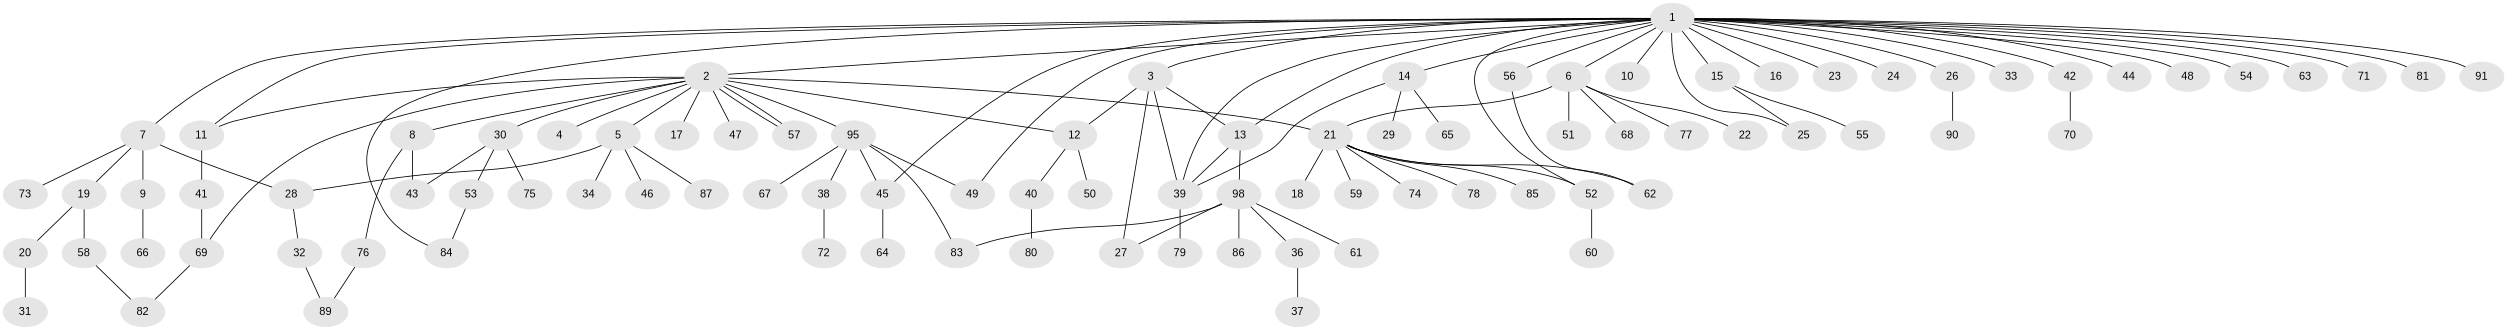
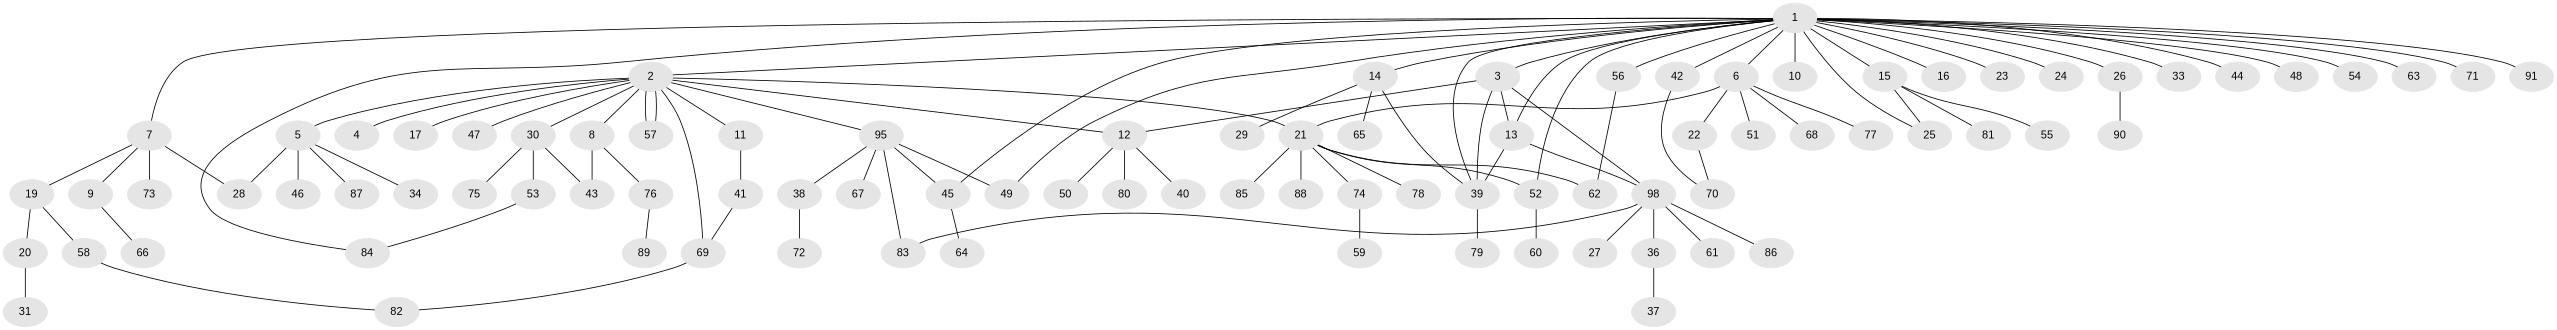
(924, 28) -> none
(2052, 29) -> (1937, 106)
(1136, 165) -> (1576, 136)
(1343, 165) -> (1360, 224)
none -> (1704, 165)
(1298, 194) -> (1301, 194)
(1031, 224) -> (1125, 165)
(300, 253) -> none
